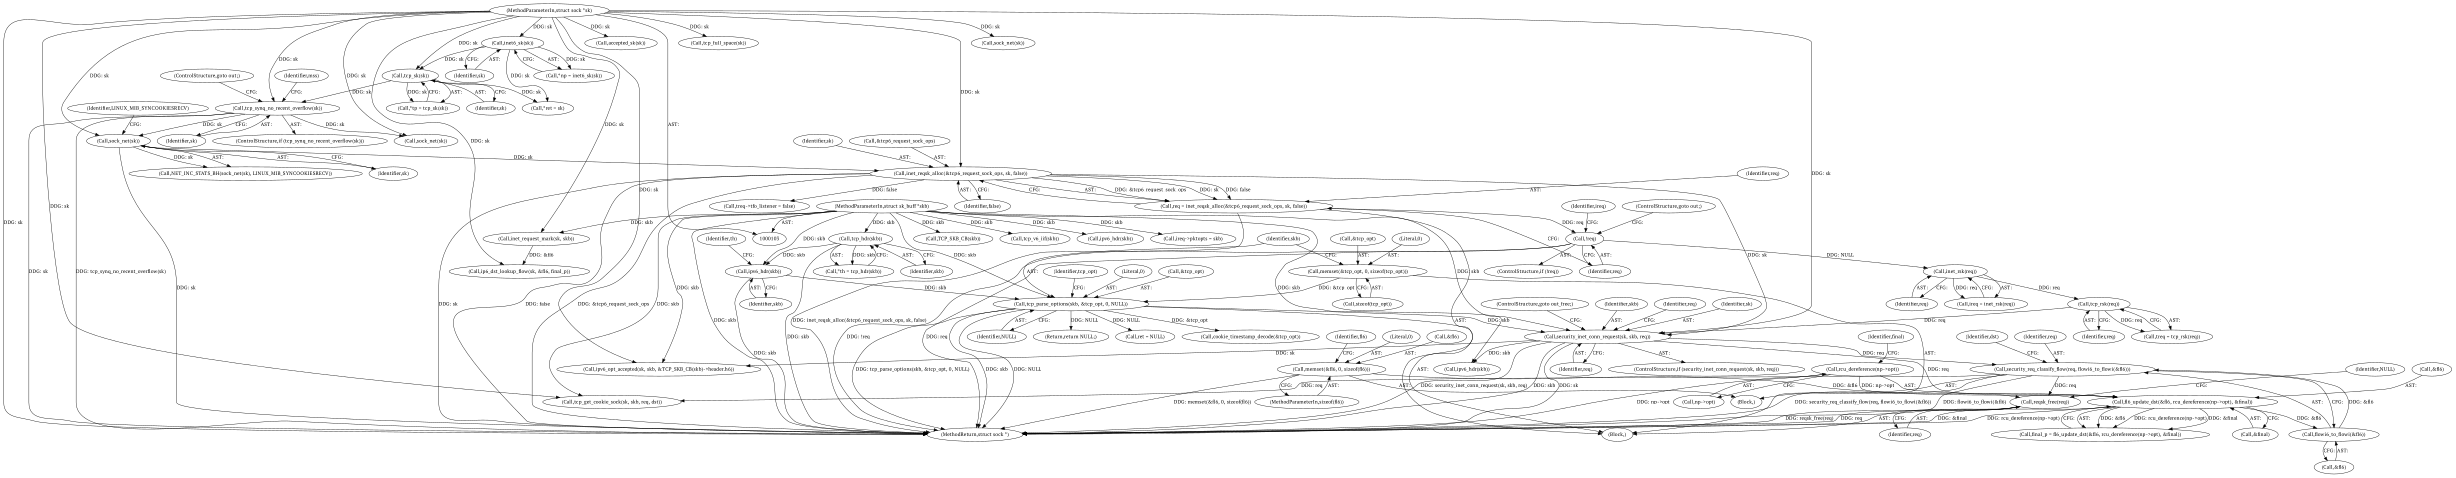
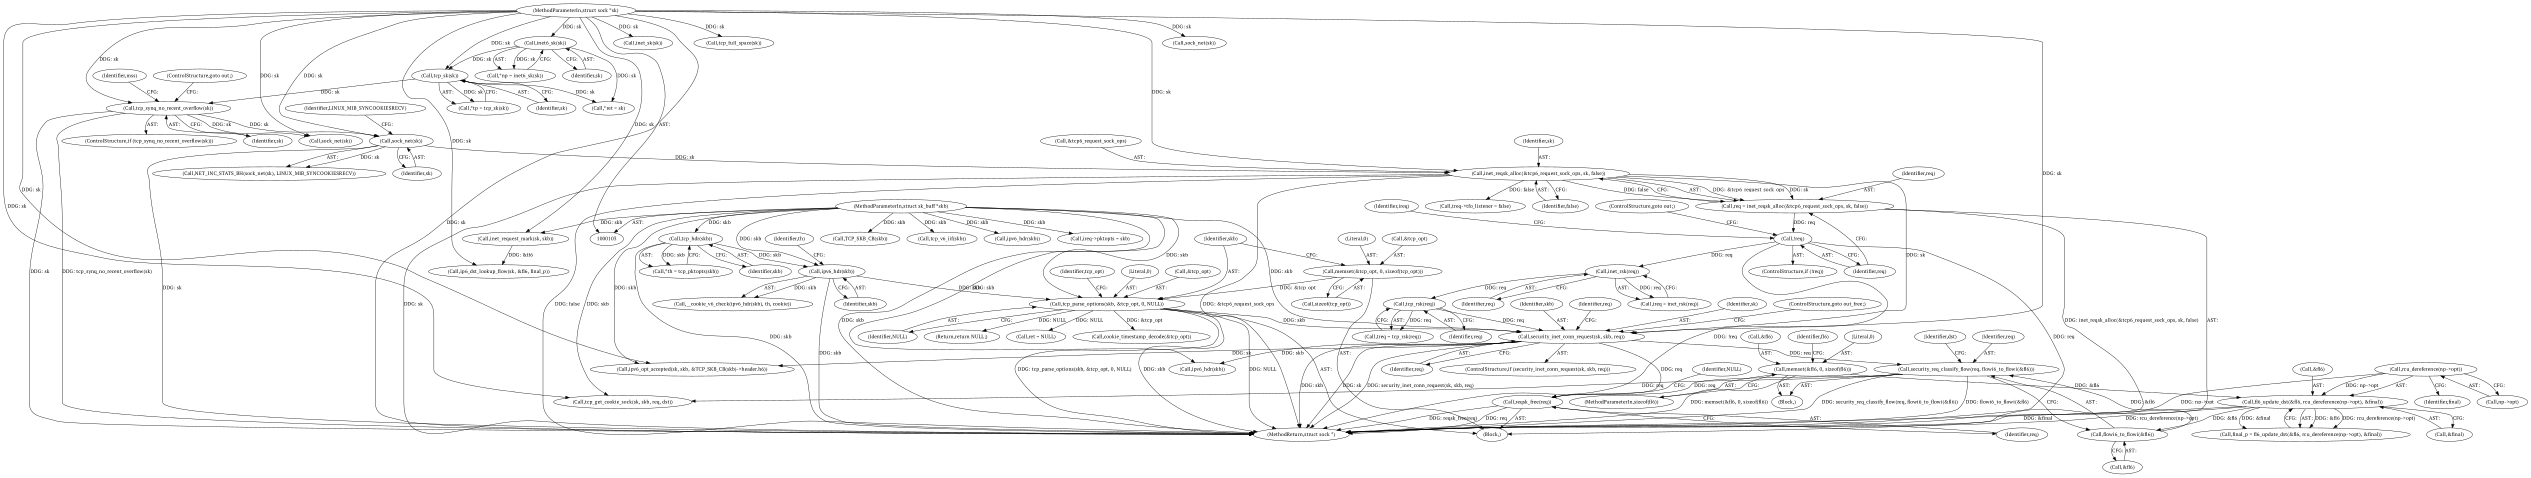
(621, 43) -> (643, 43)
(1840, 255) -> (1722, 255)
(854, 272) -> (686, 272)
none -> (733, 304)
(1887, 353) -> (2433, 384)
